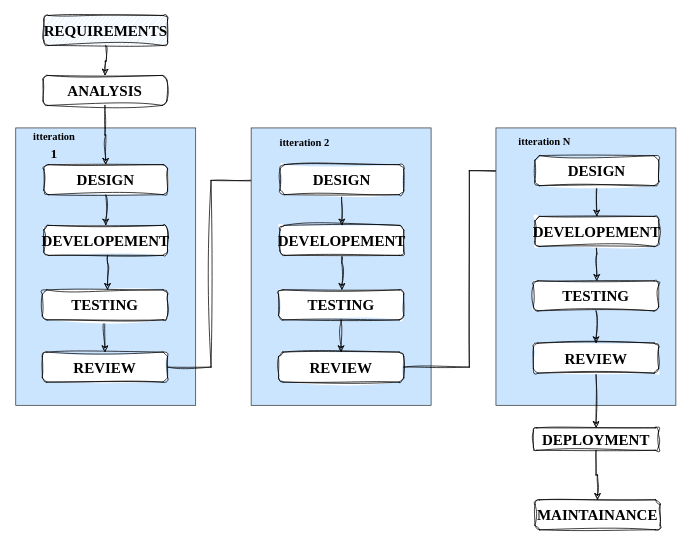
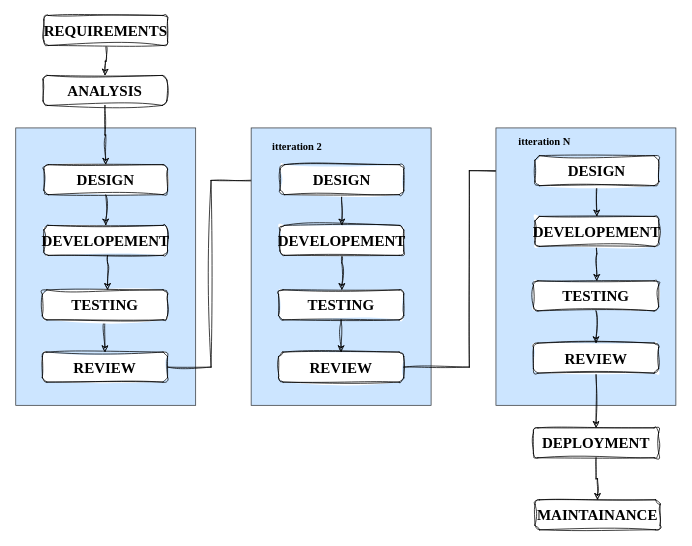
(106, 30) -> (106, 30)
(305, 141) -> (297, 144)
(54, 144) -> none
(596, 439) -> (596, 443)
